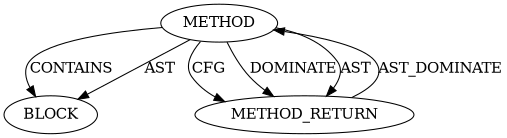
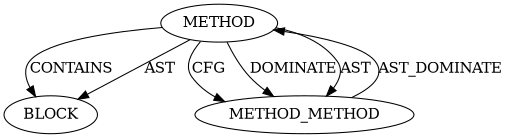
(304, 115) -> (304, 115)
